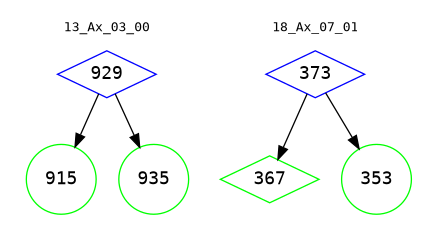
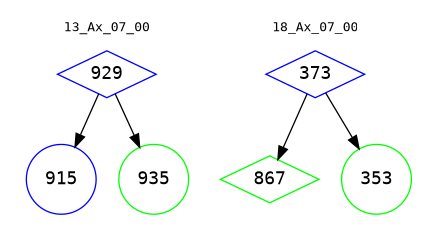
(107, 28) -> (107, 28)
(316, 28) -> (316, 28)
(61, 179) -> (61, 179)
(270, 179) -> (270, 179)
